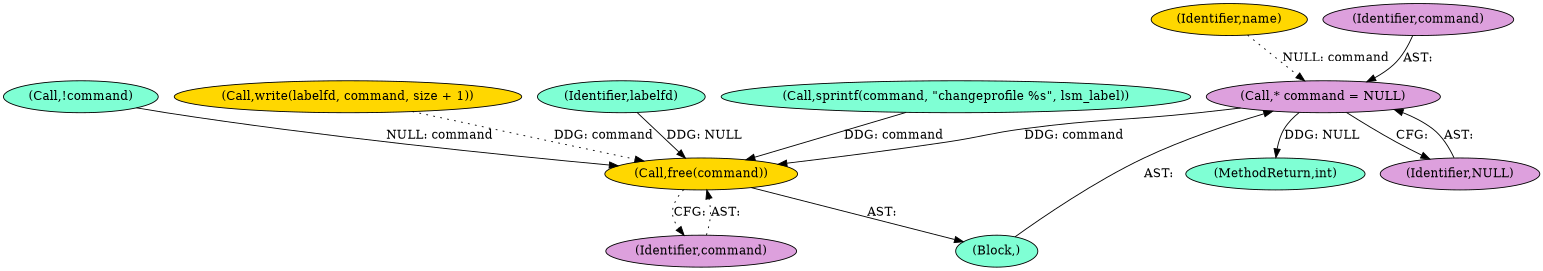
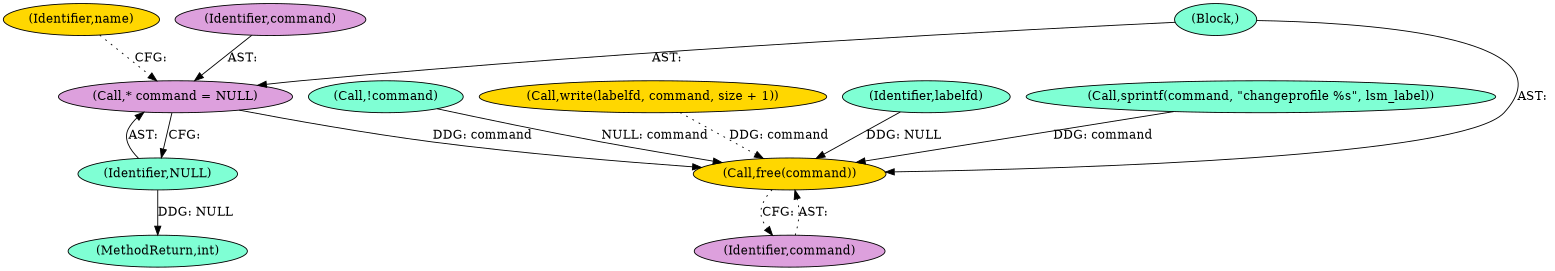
(1336, 58) -> (153, 58)
(1285, 128) -> (158, 208)
(1460, 174) -> (158, 174)
(853, 214) -> (1358, 148)
